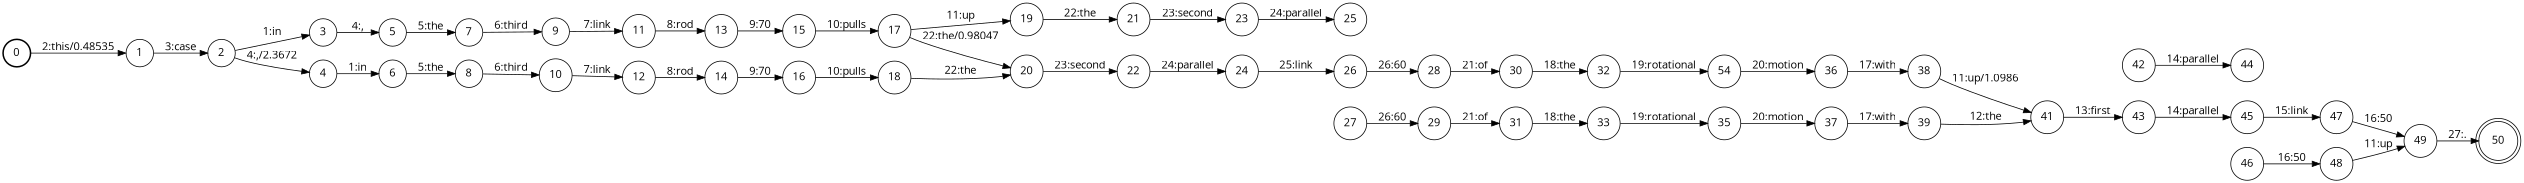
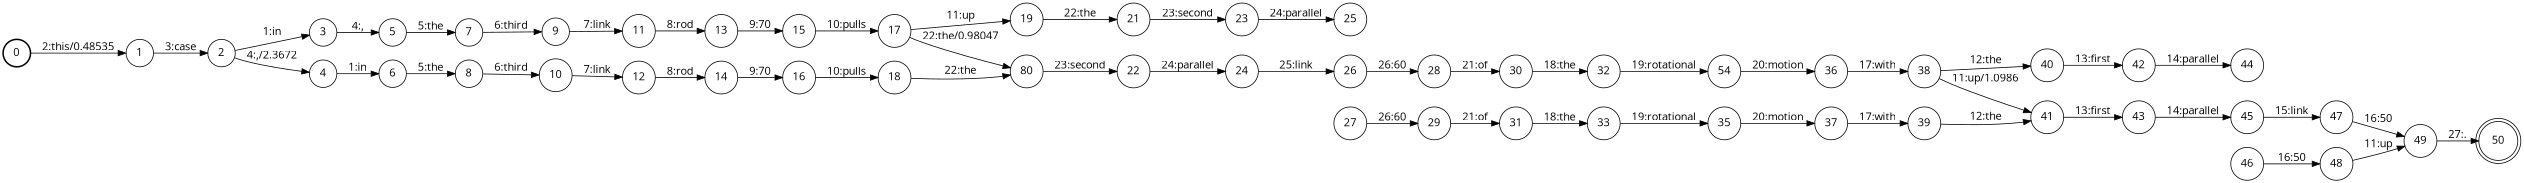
none -> (2047, 65)
(1027, 71) -> (1027, 71)
